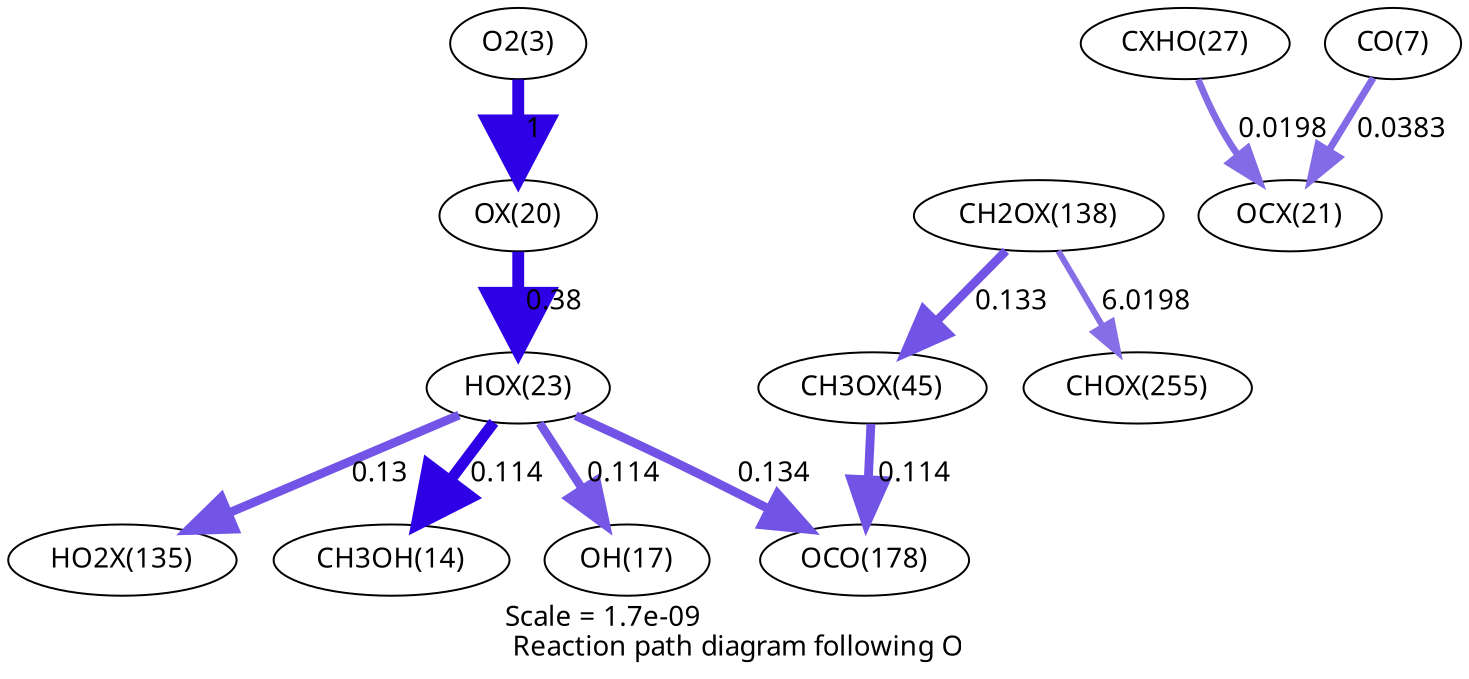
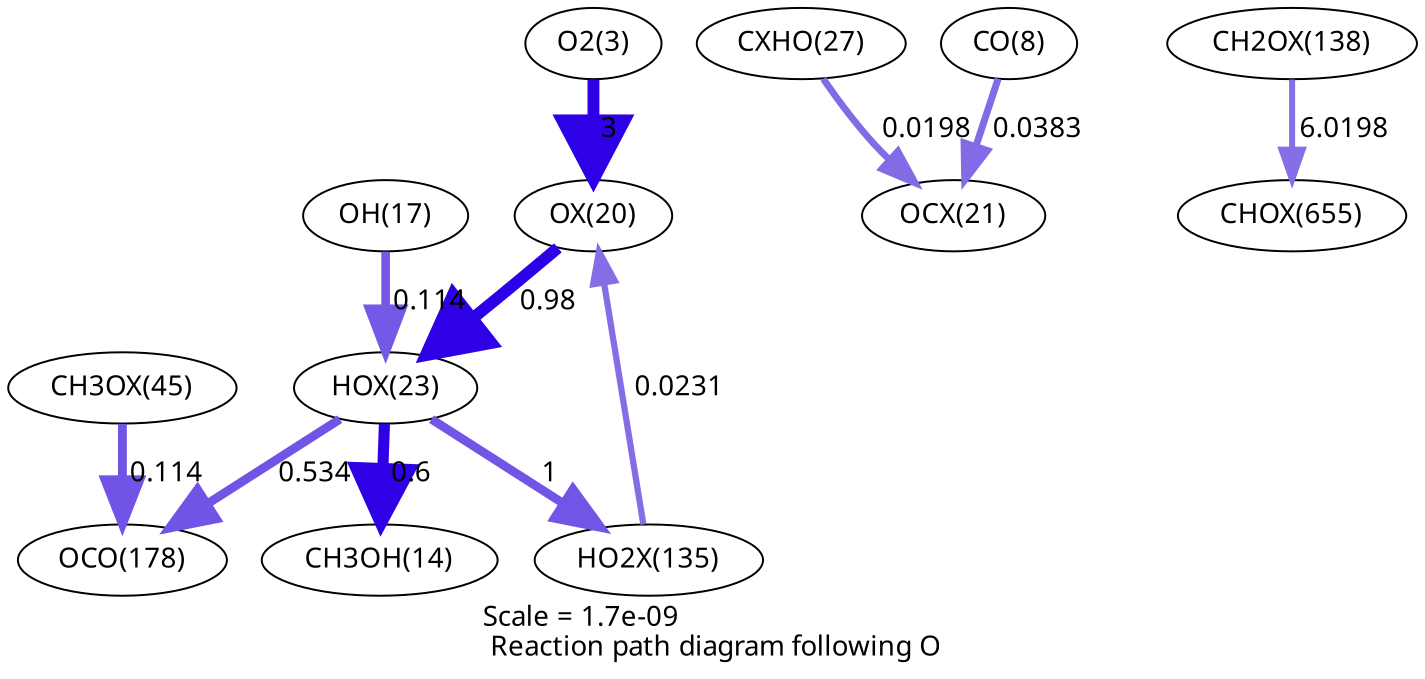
(1393, 44) -> (1009, 44)
(531, 130) -> (606, 130)
(971, 286) -> none
(551, 302) -> (545, 302)
(1138, 388) -> (1292, 216)
none -> (624, 404)
(561, 456) -> (386, 280)
(377, 474) -> (547, 474)
(503, 474) -> (408, 474)
(771, 474) -> (311, 474)
